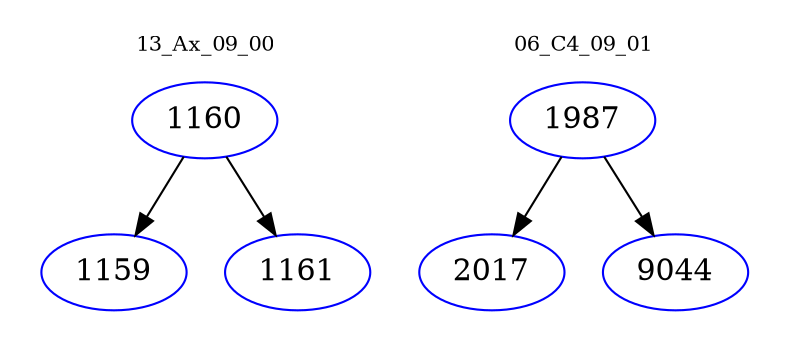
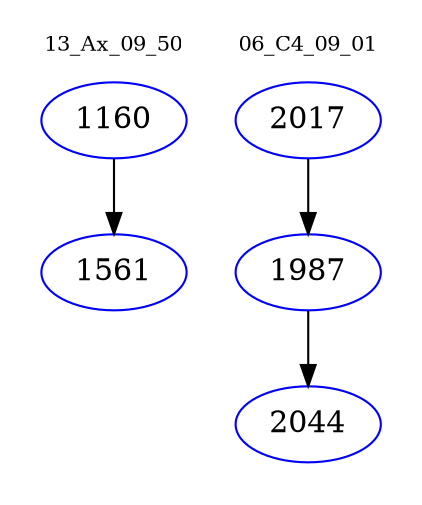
(206, 45) -> (114, 45)
(543, 187) -> (308, 186)
(114, 272) -> none
(298, 272) -> (114, 272)
(676, 272) -> (308, 424)
